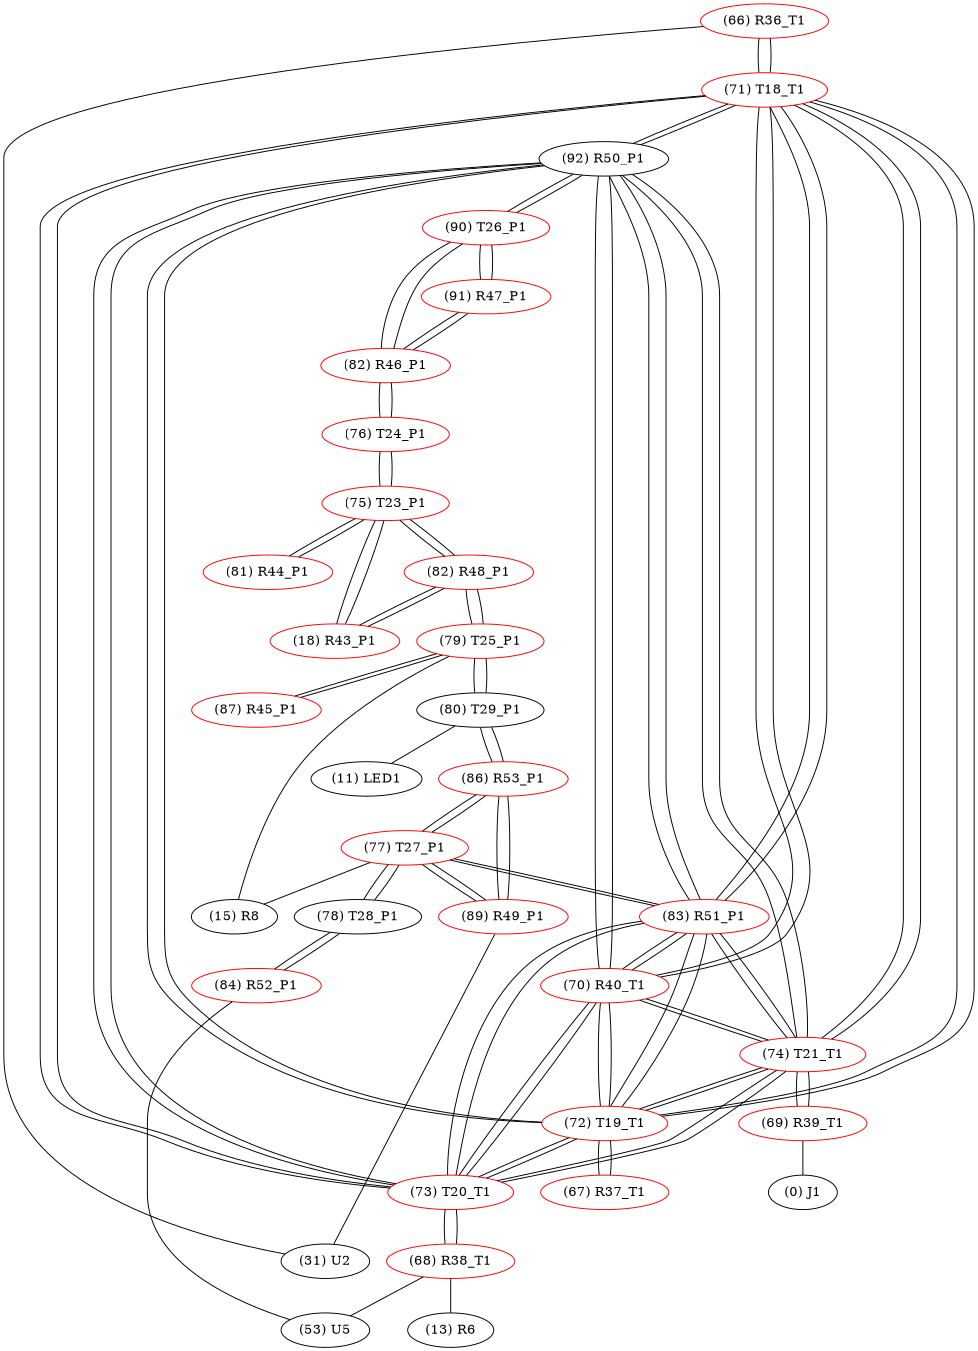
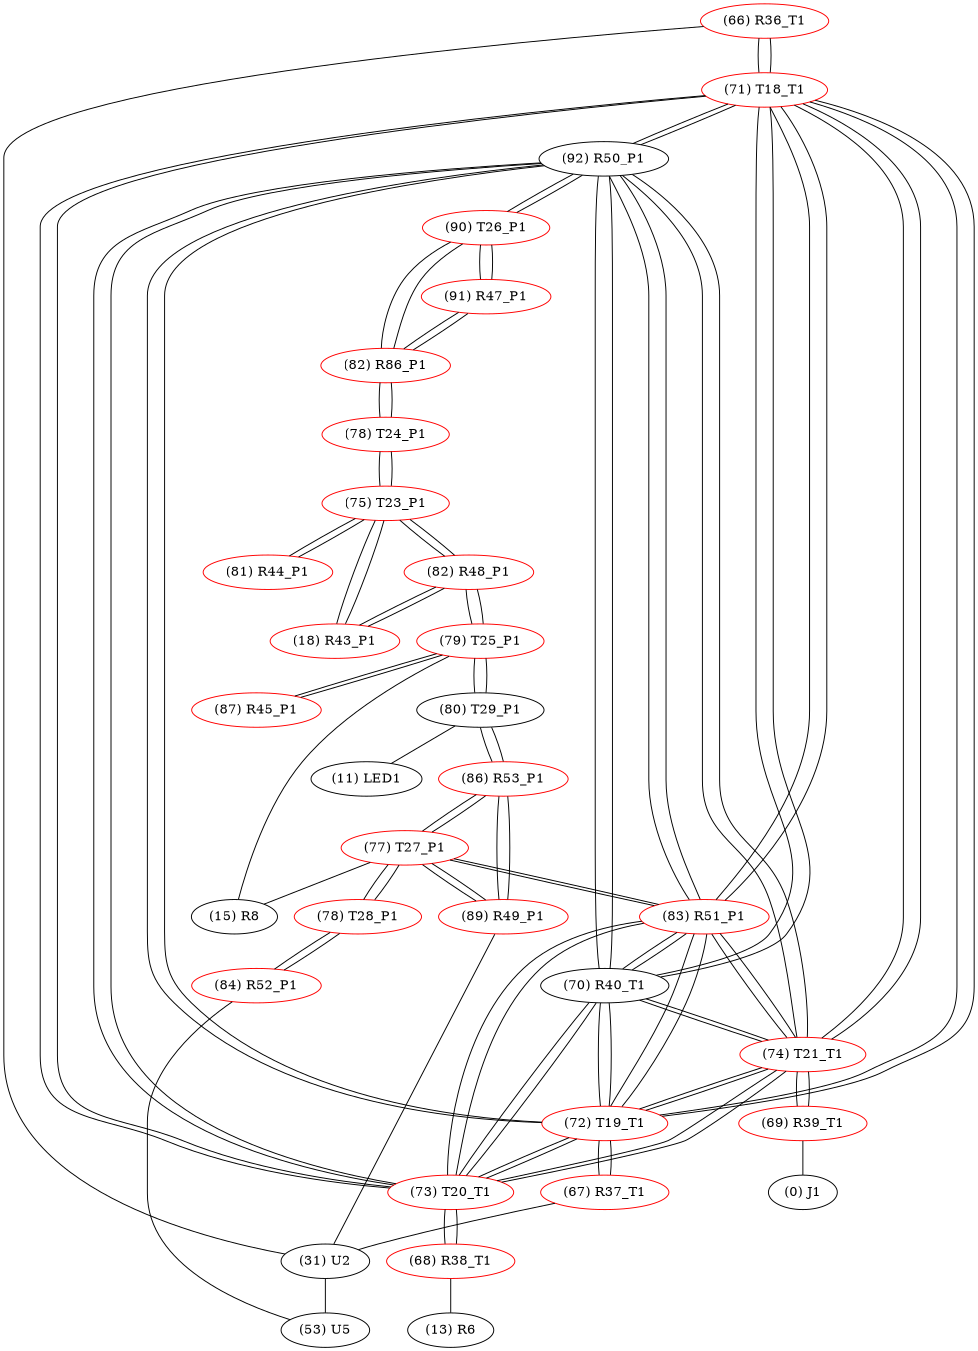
(386, 366) -> (386, 366)
(386, 434) -> (386, 434)
(358, 917) -> (358, 917)
(605, 986) -> (605, 986)
none -> (451, 1226)
(387, 1296) -> (325, 1296)
